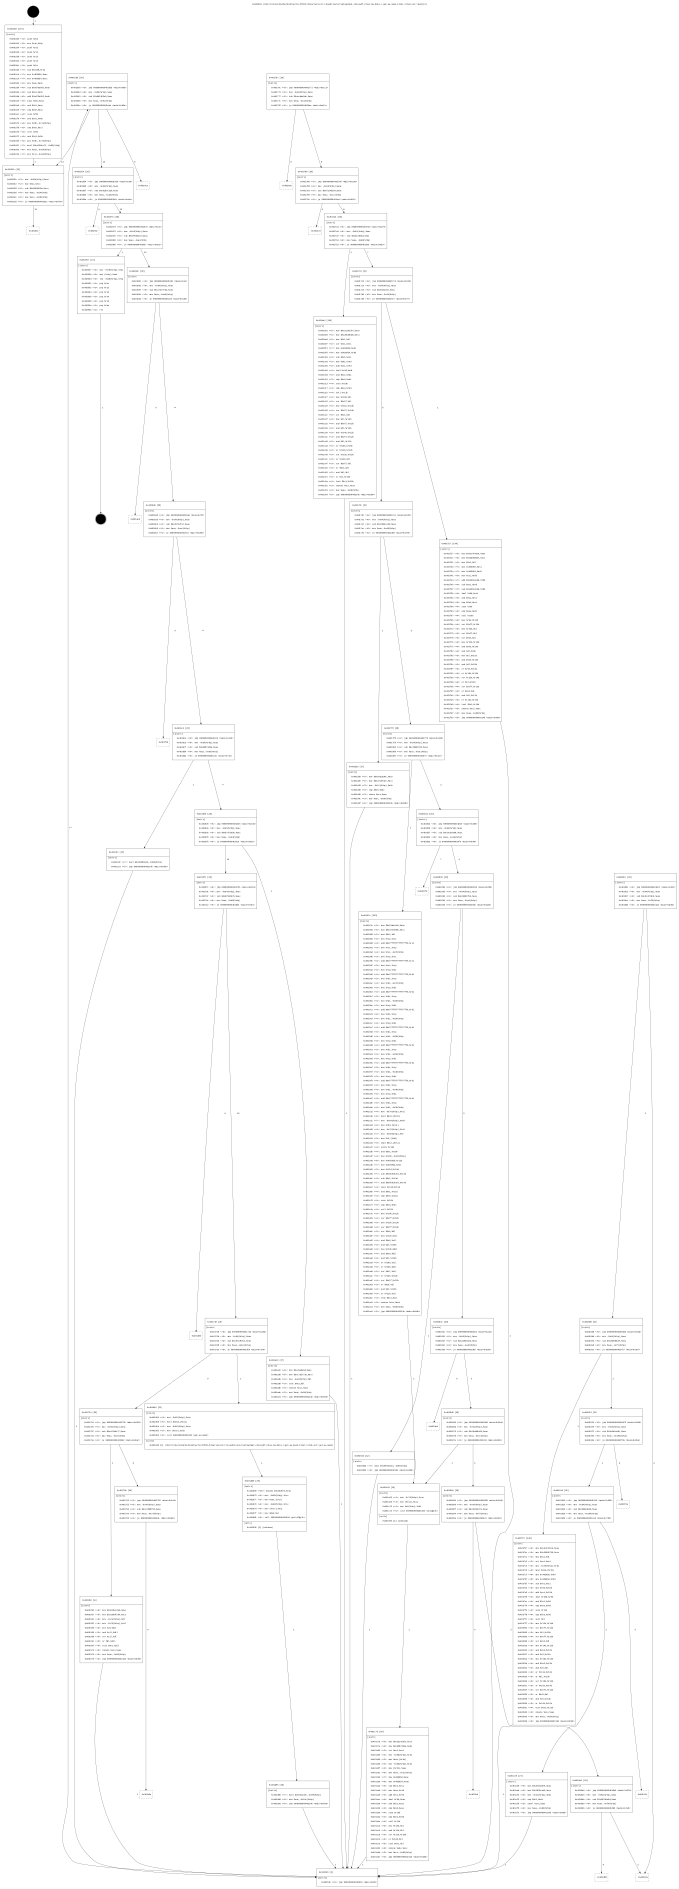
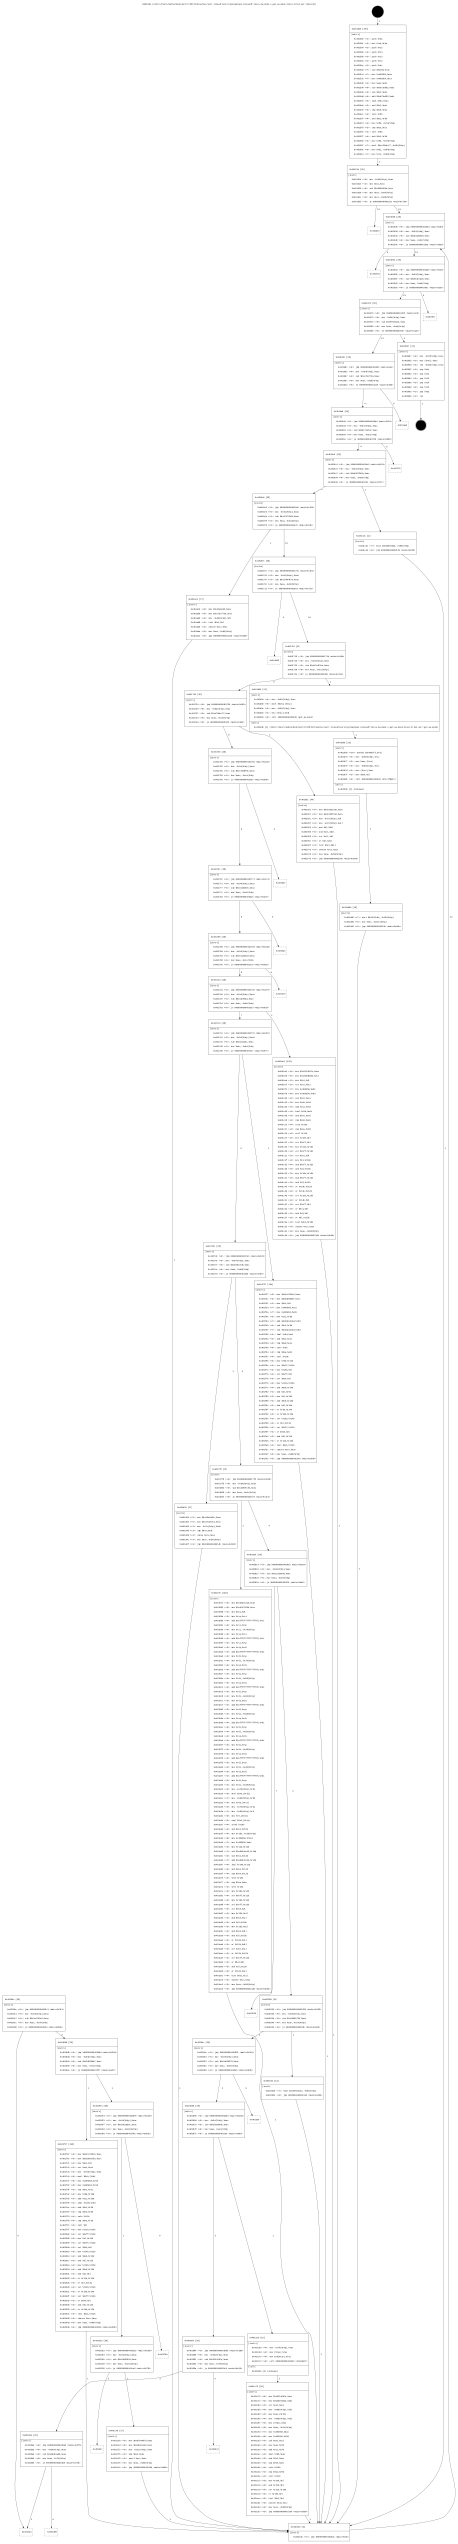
(75, 140) -> (396, 209)
none -> (240, 824)
(412, 1399) -> (281, 2253)
